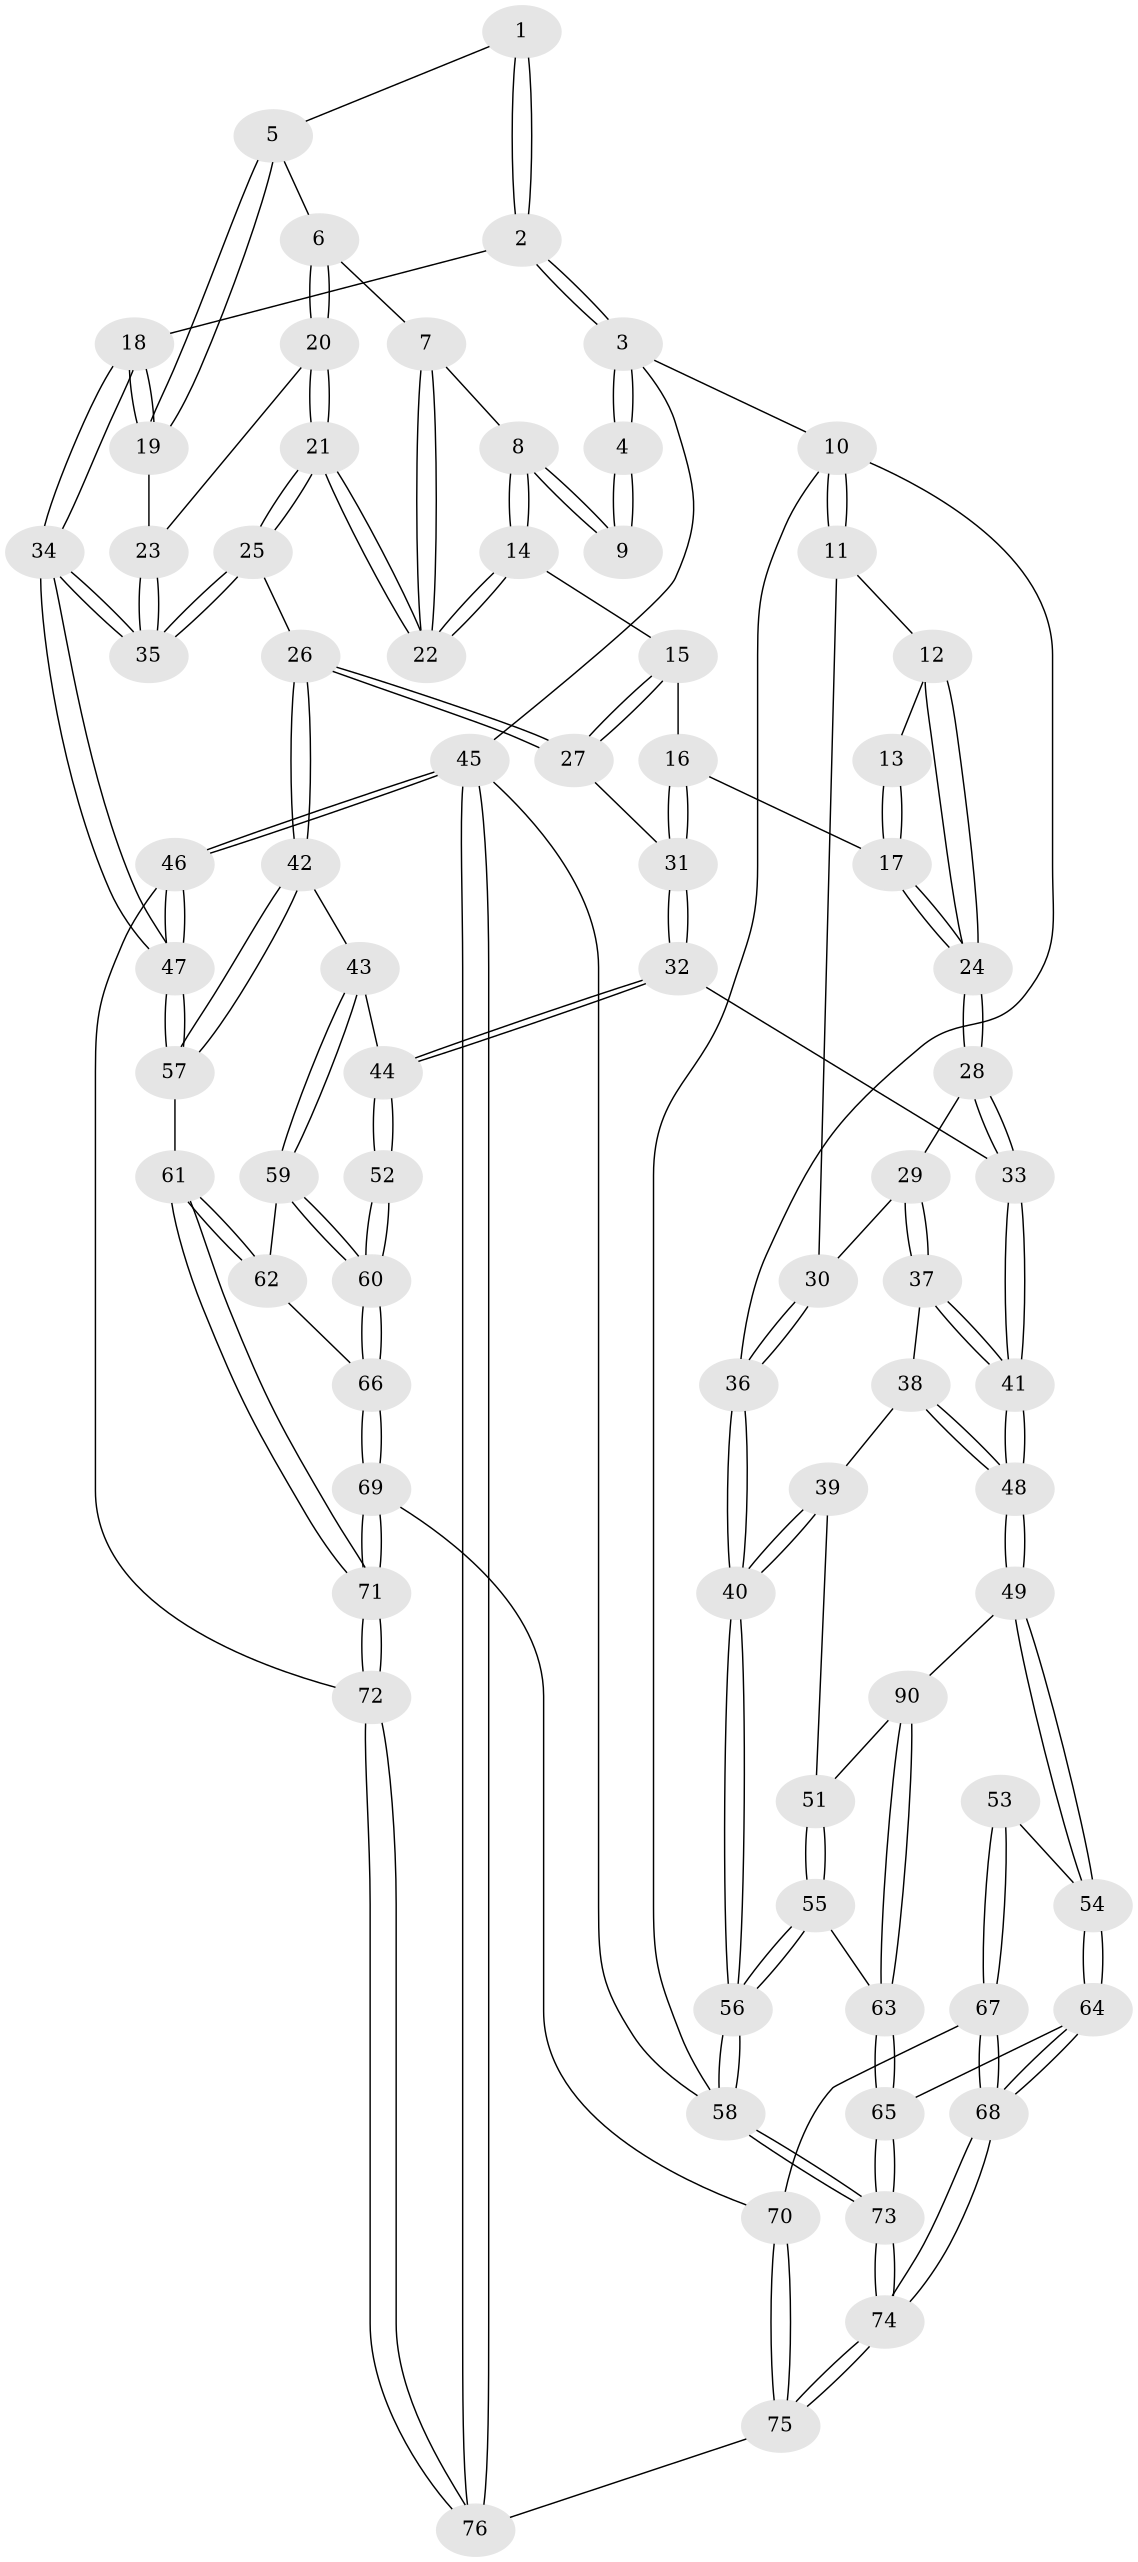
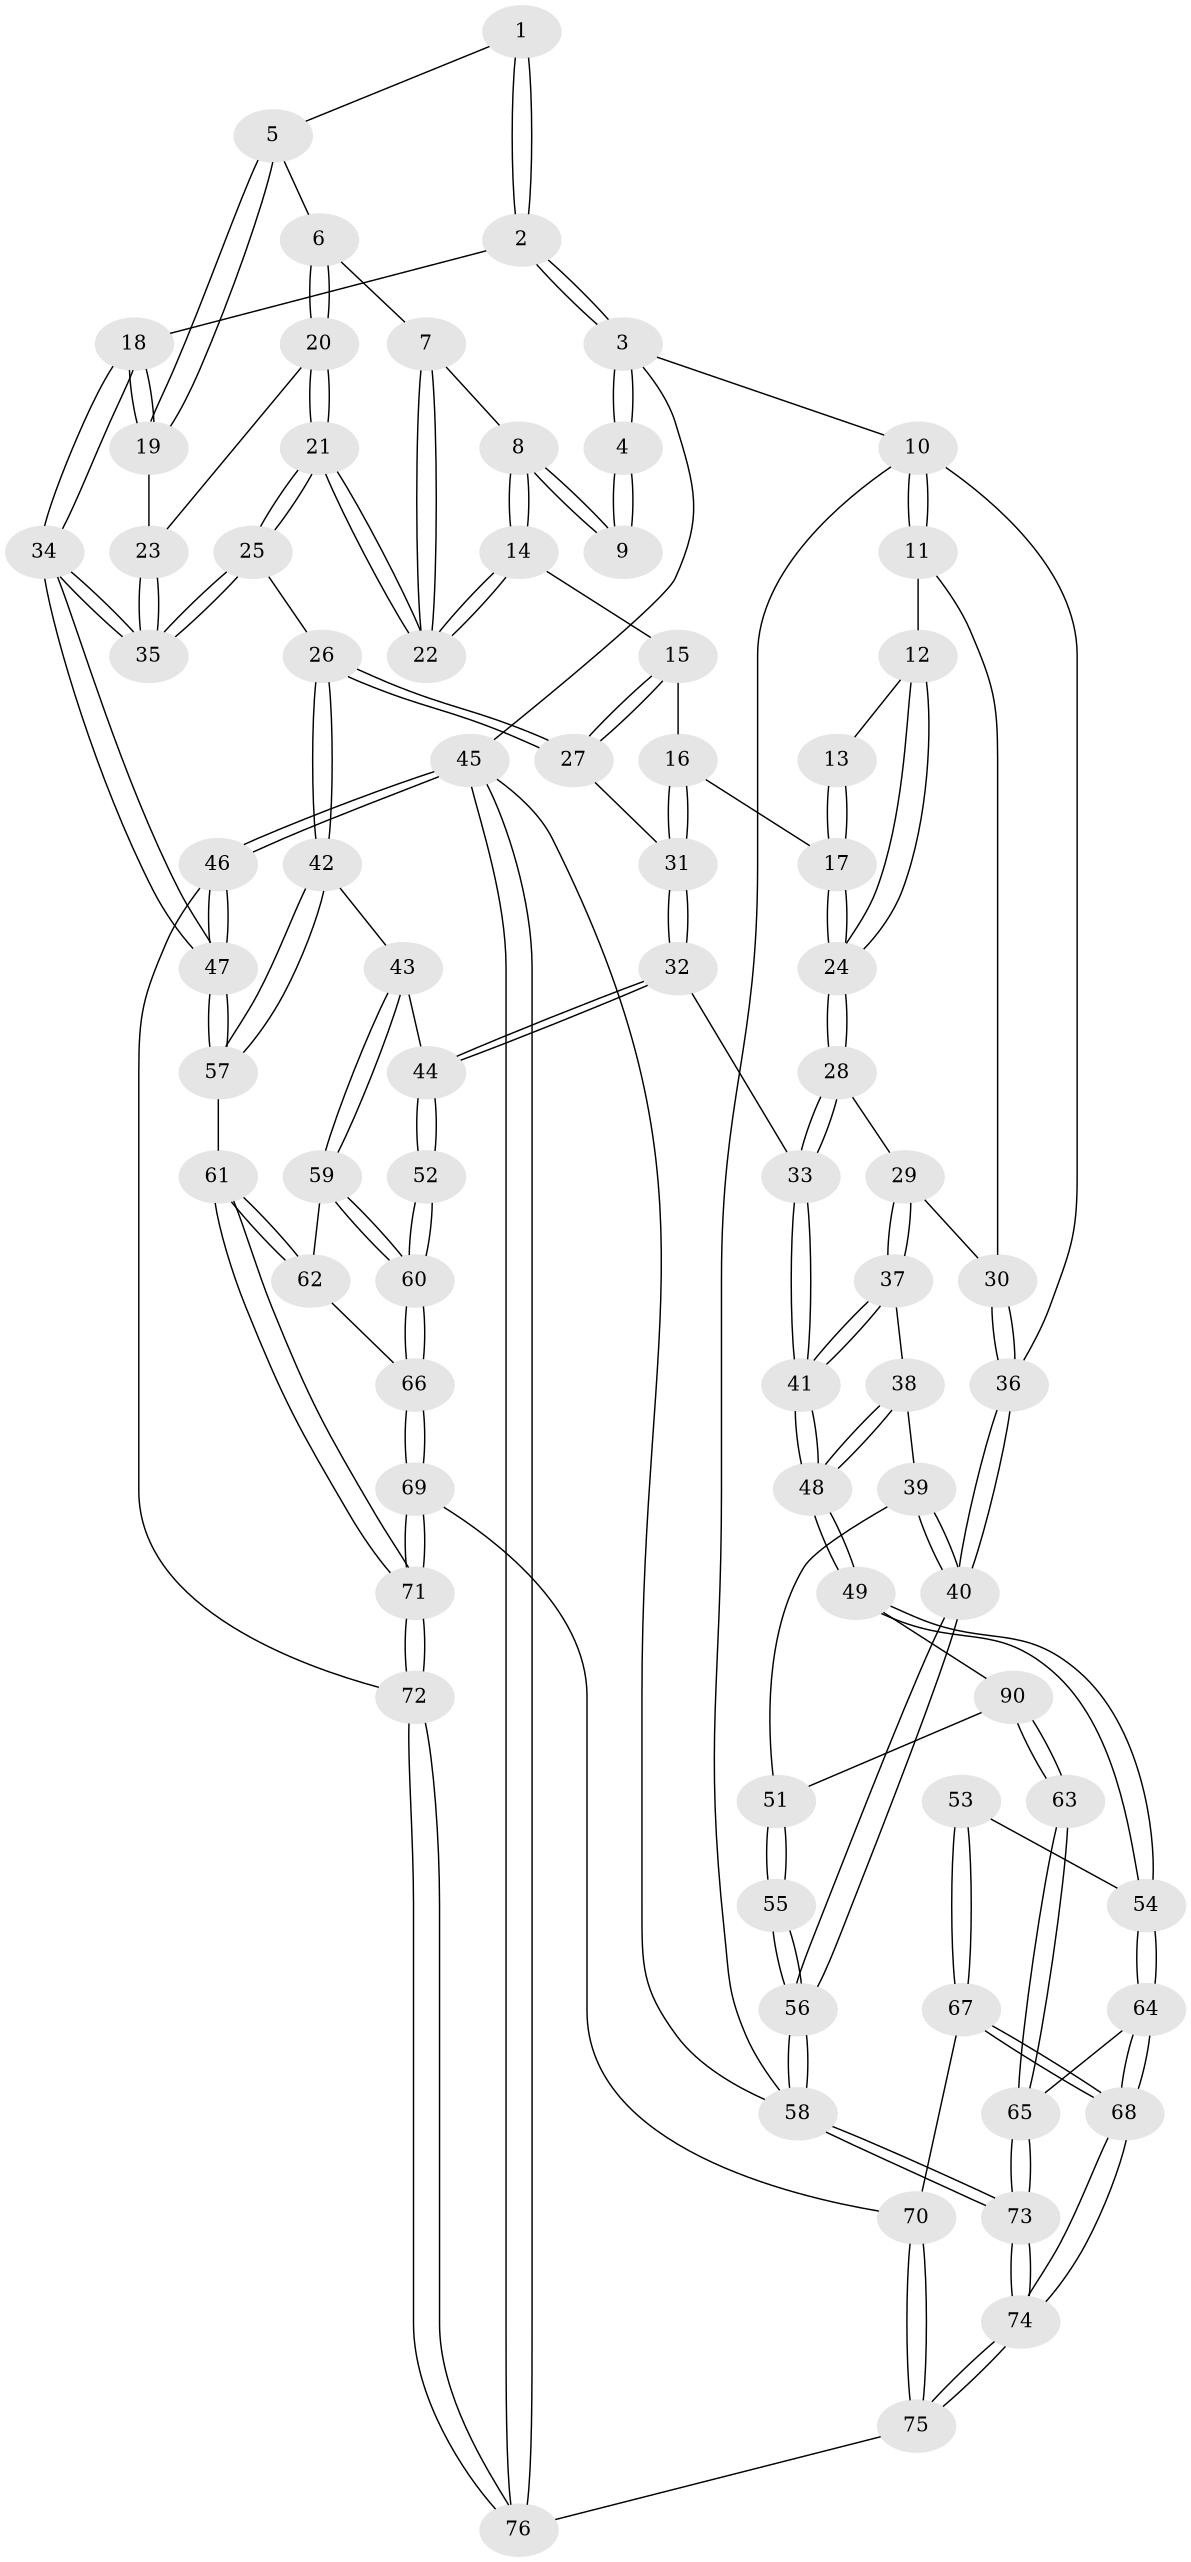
(850, 1958) -> none
